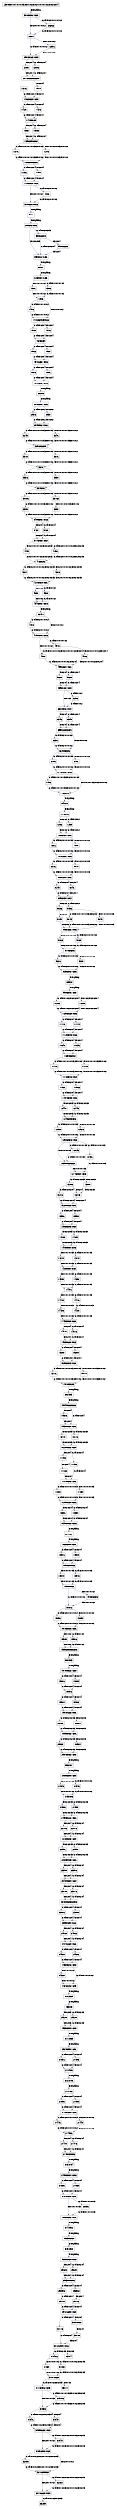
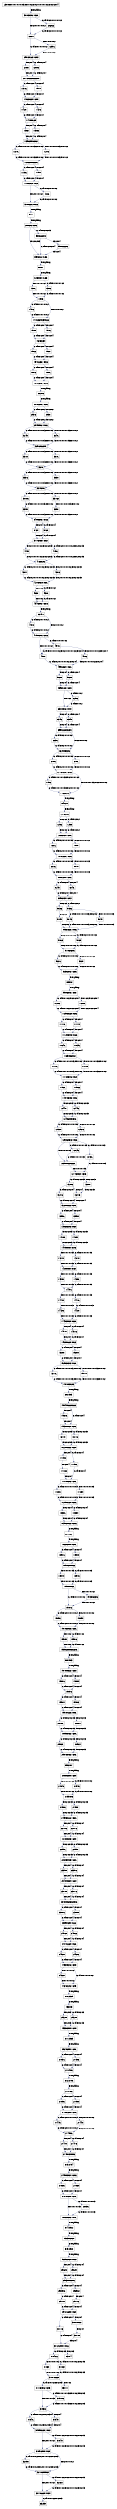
none -> (24, 83)
